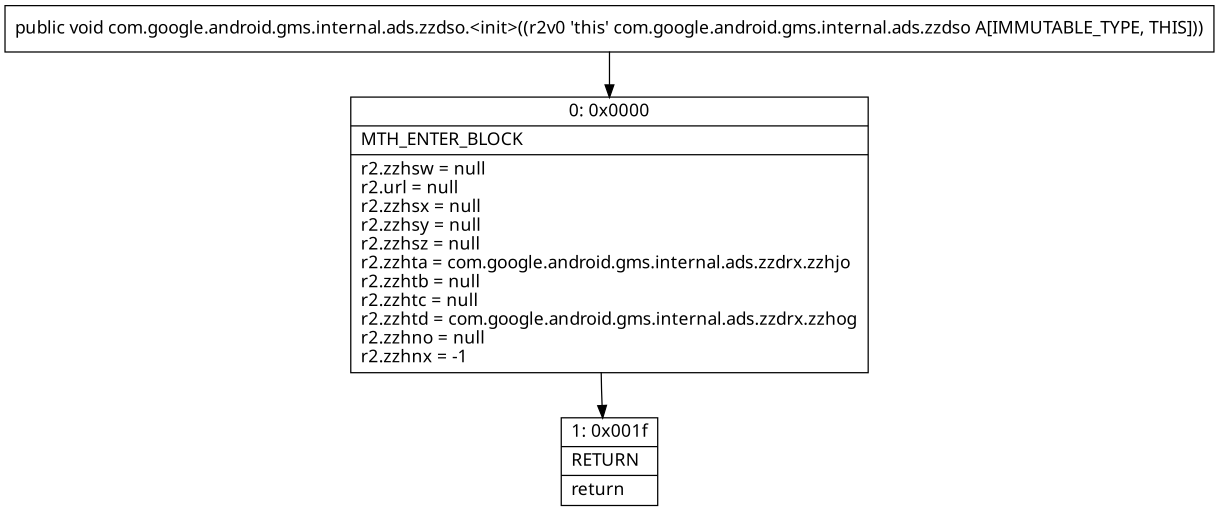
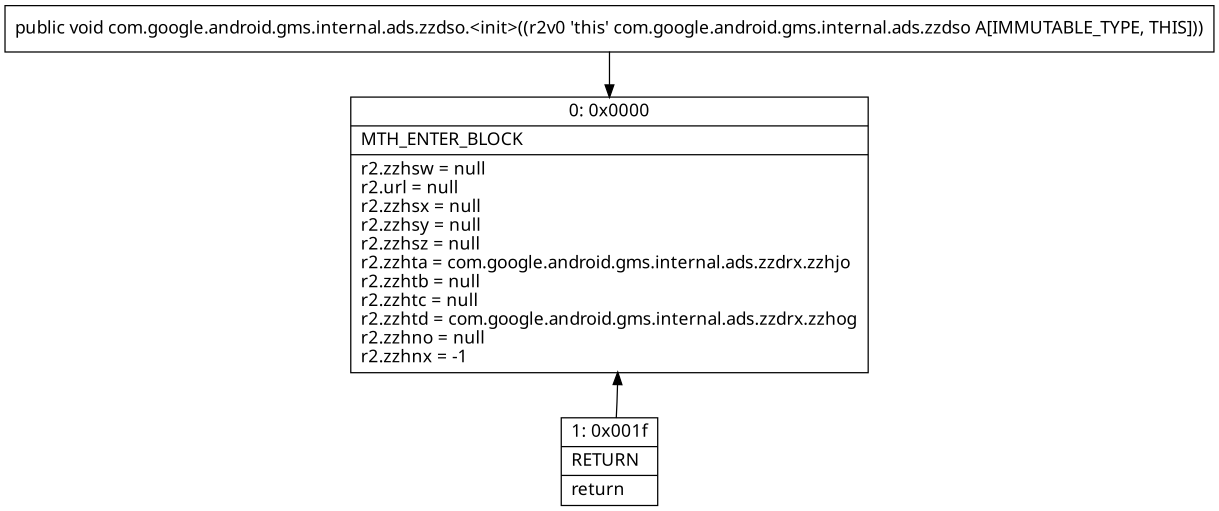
(602, 389) -> (617, 401)
